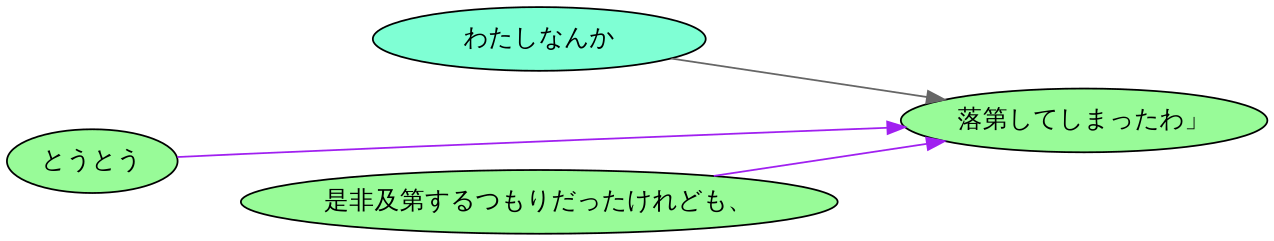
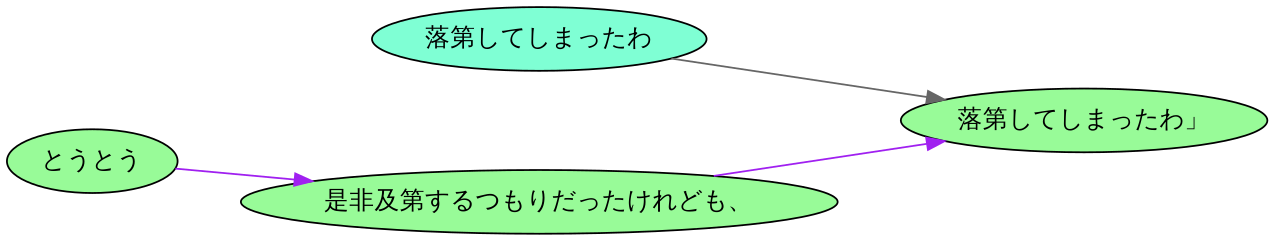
(539, 39) -> (539, 39)
(532, 142) -> (235, 174)
